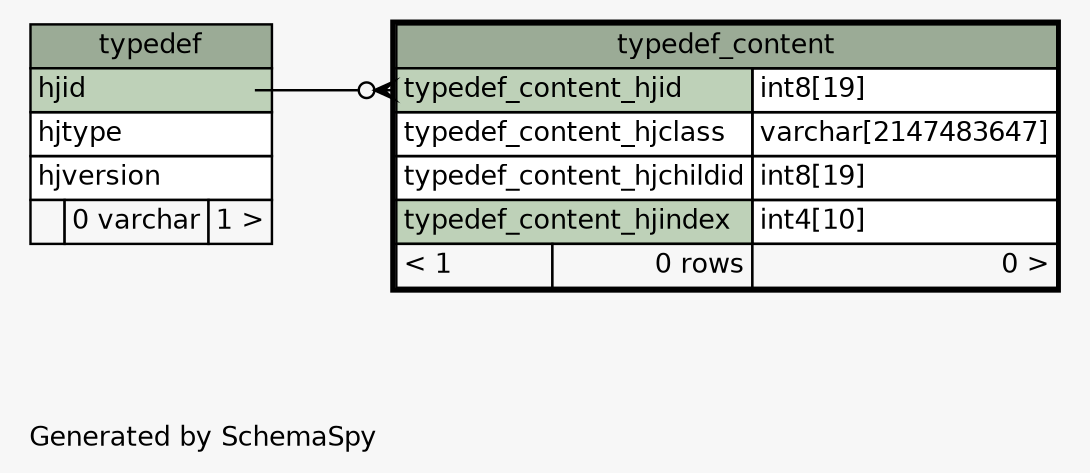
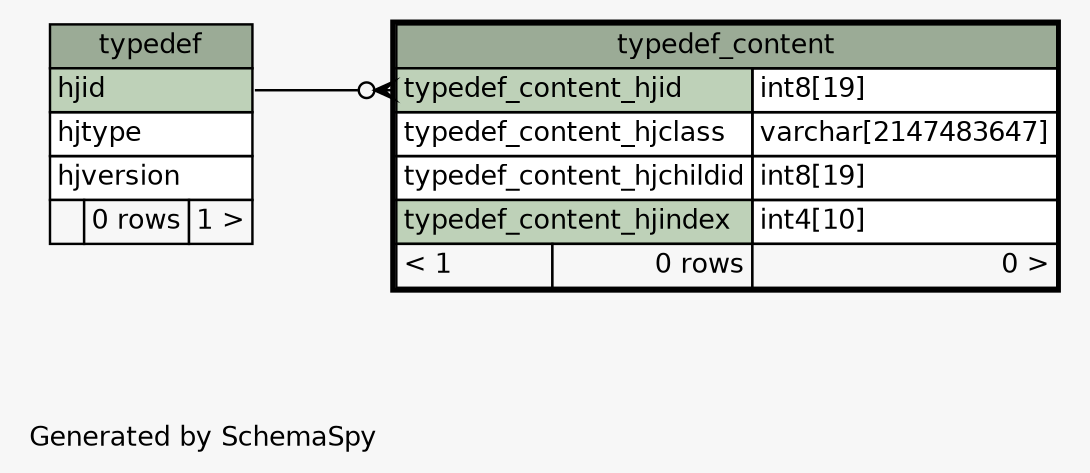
(137, 221) -> (137, 221)
